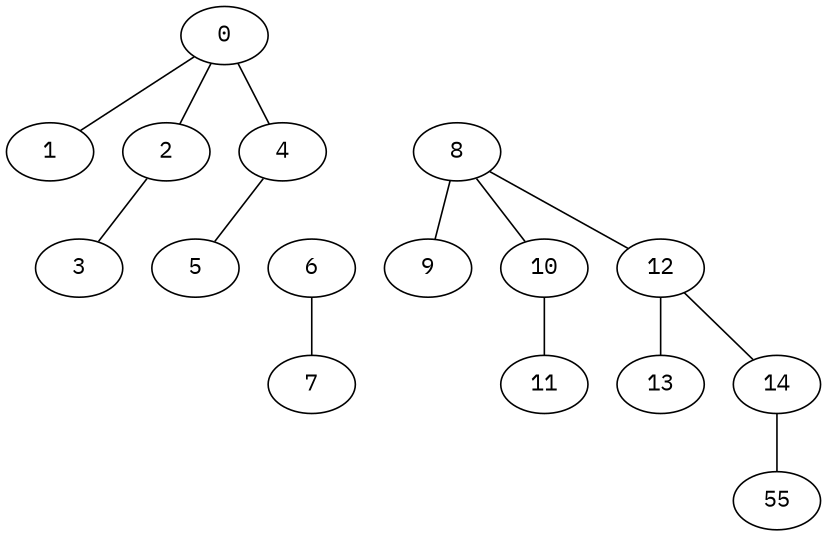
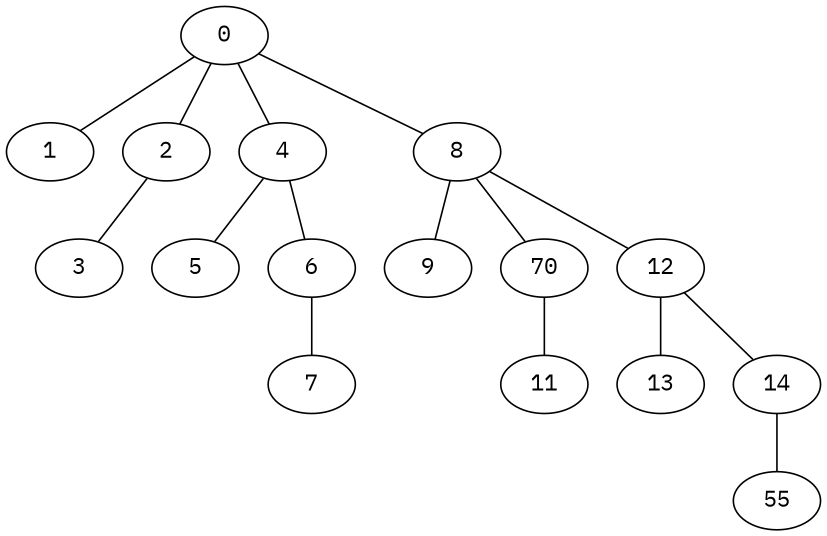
none -> (341, 94)
none -> (297, 210)
(544, 268) -> (544, 268)
